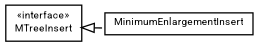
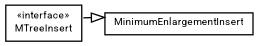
(99, 28) -> (86, 18)
